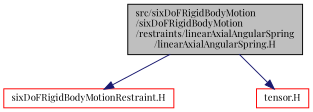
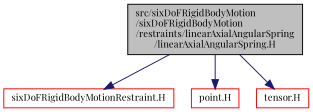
none -> (215, 98)
